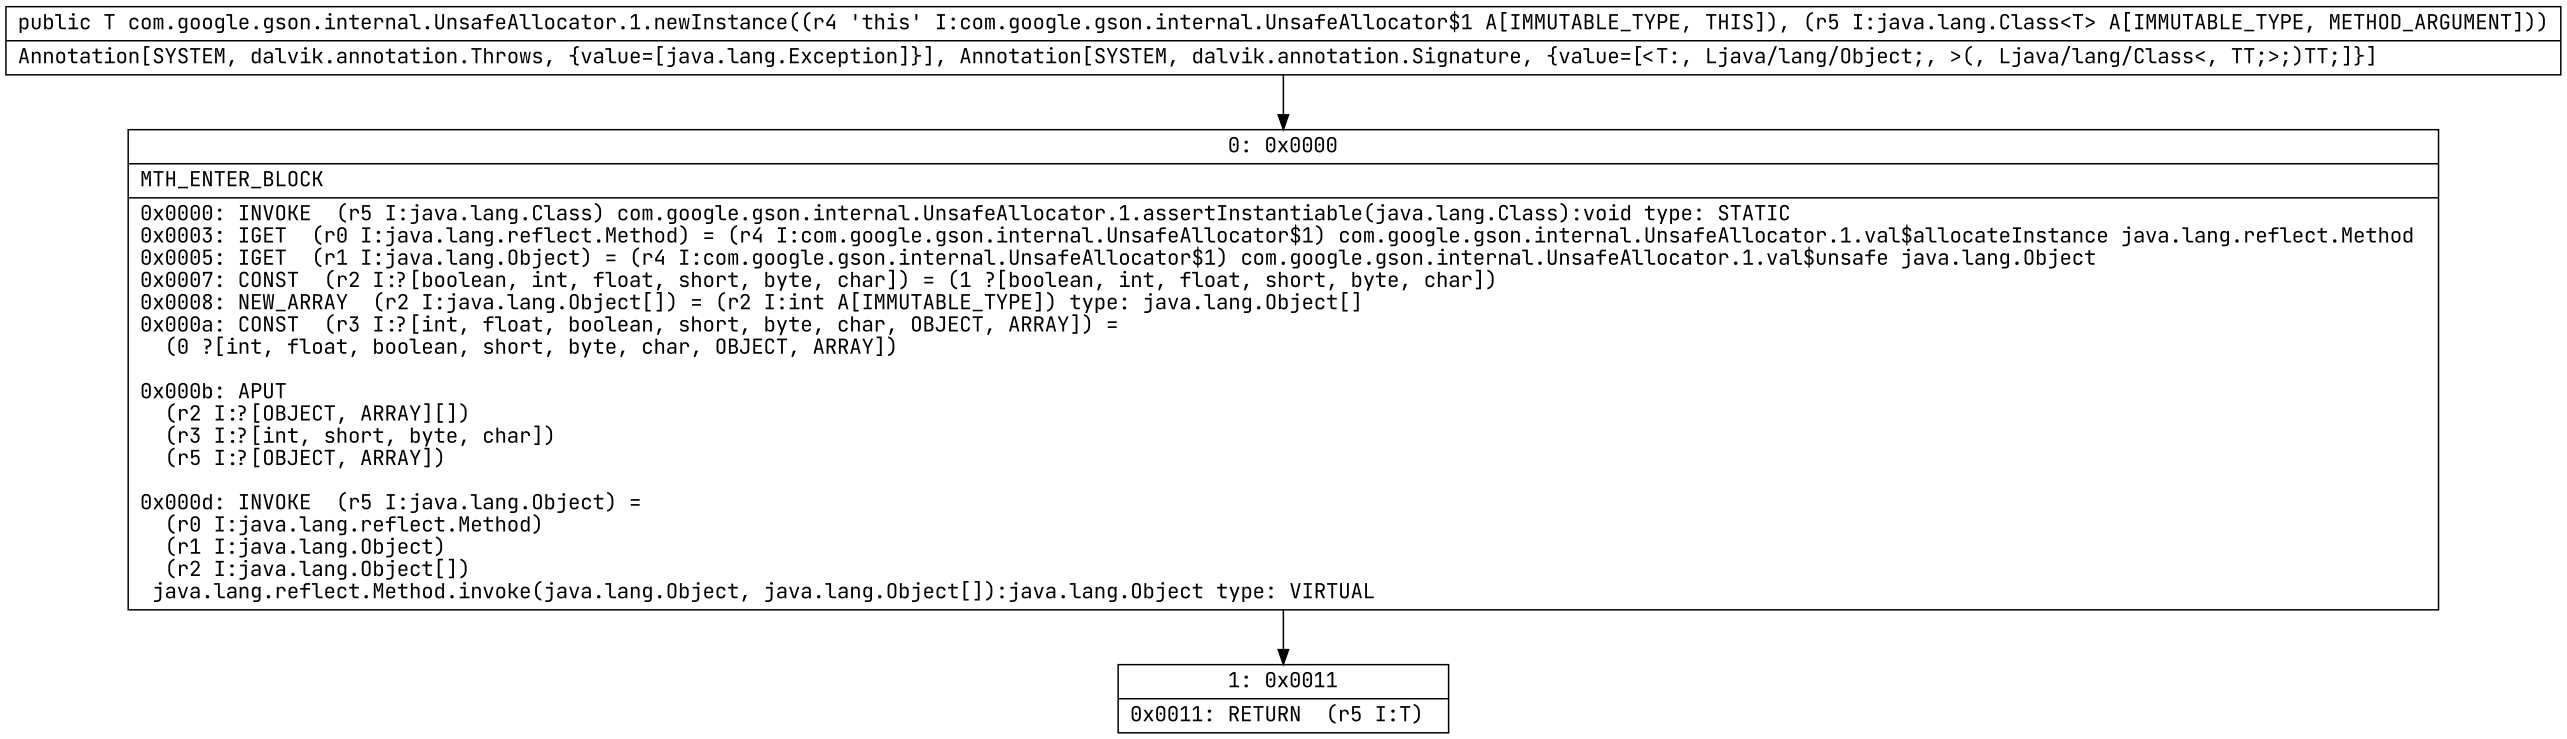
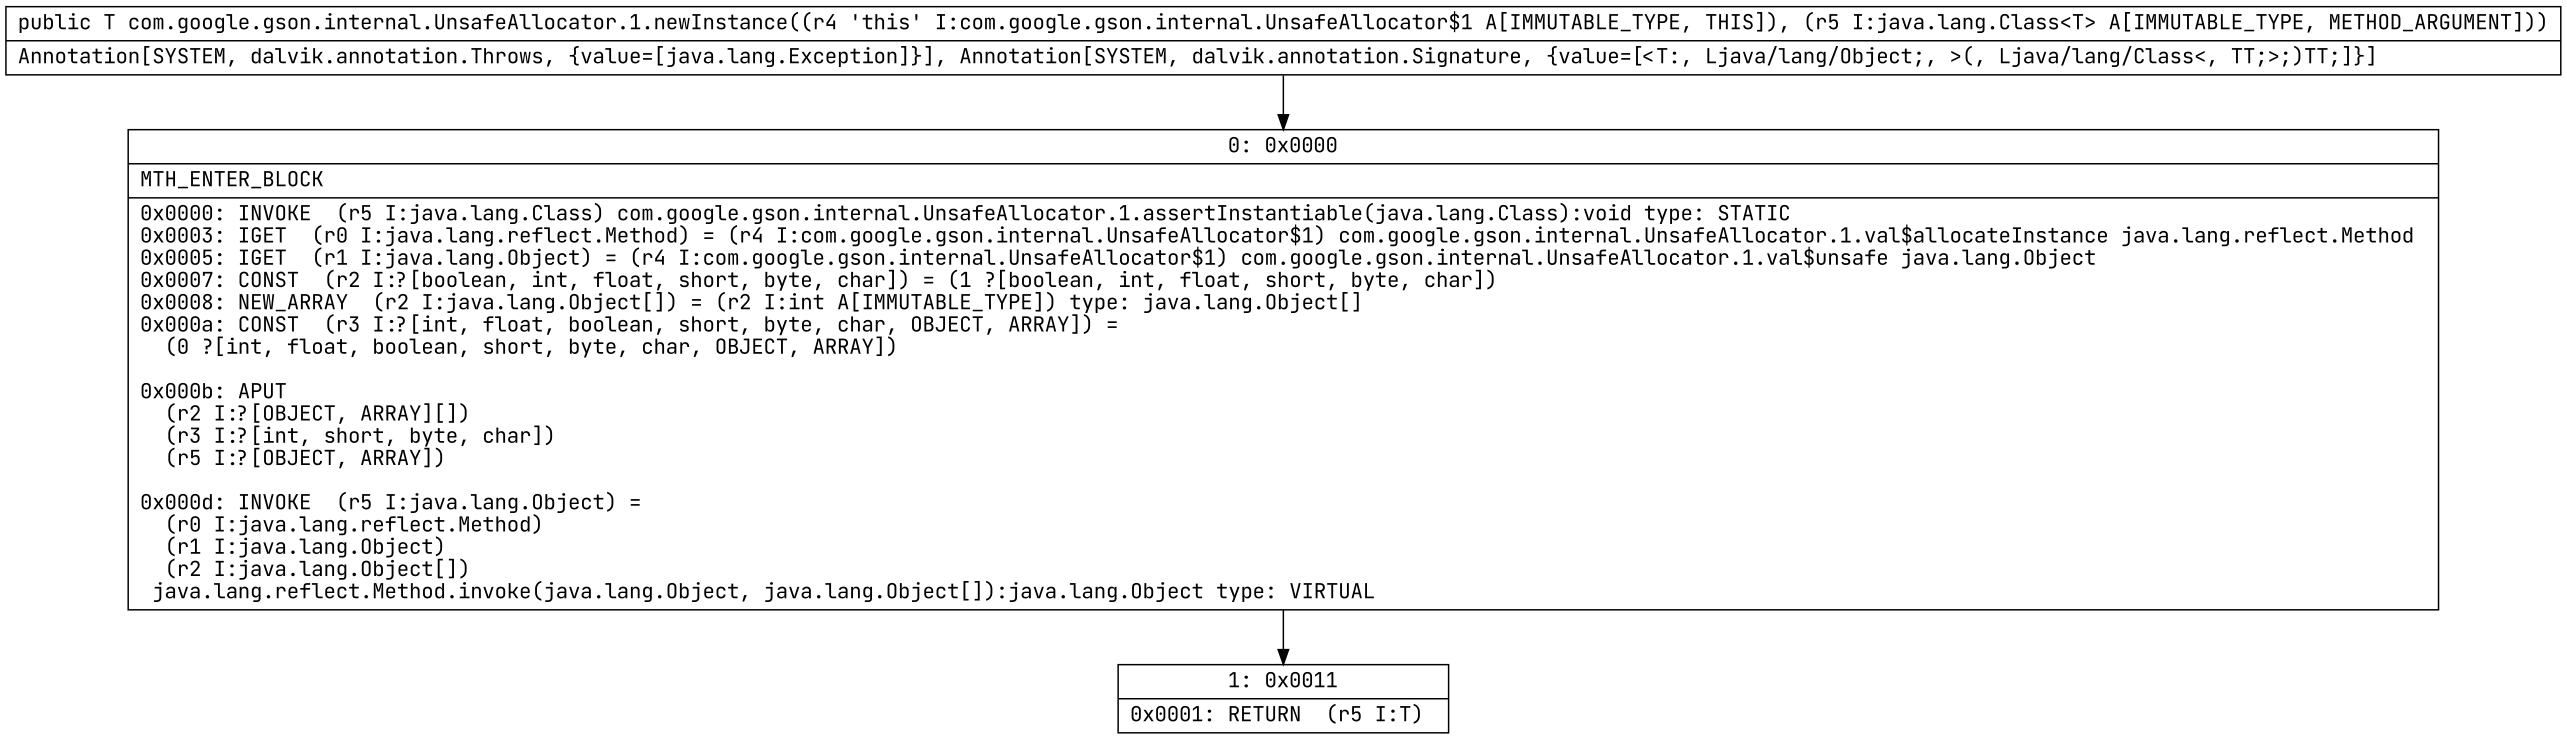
(1283, 715) -> (1283, 715)
